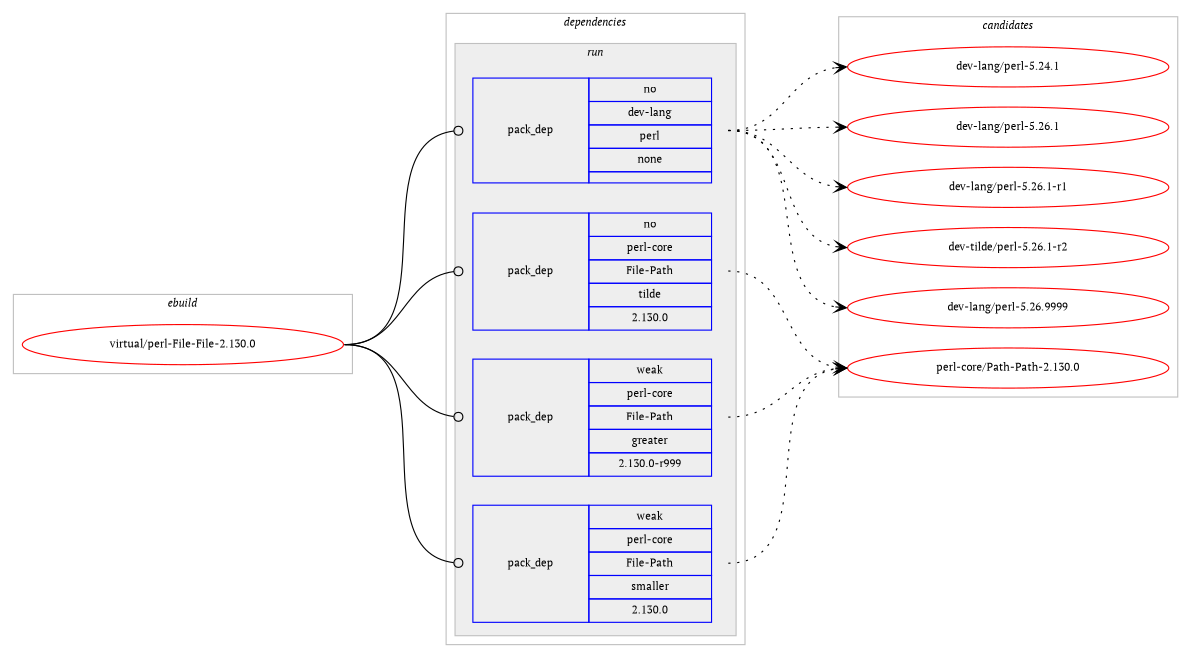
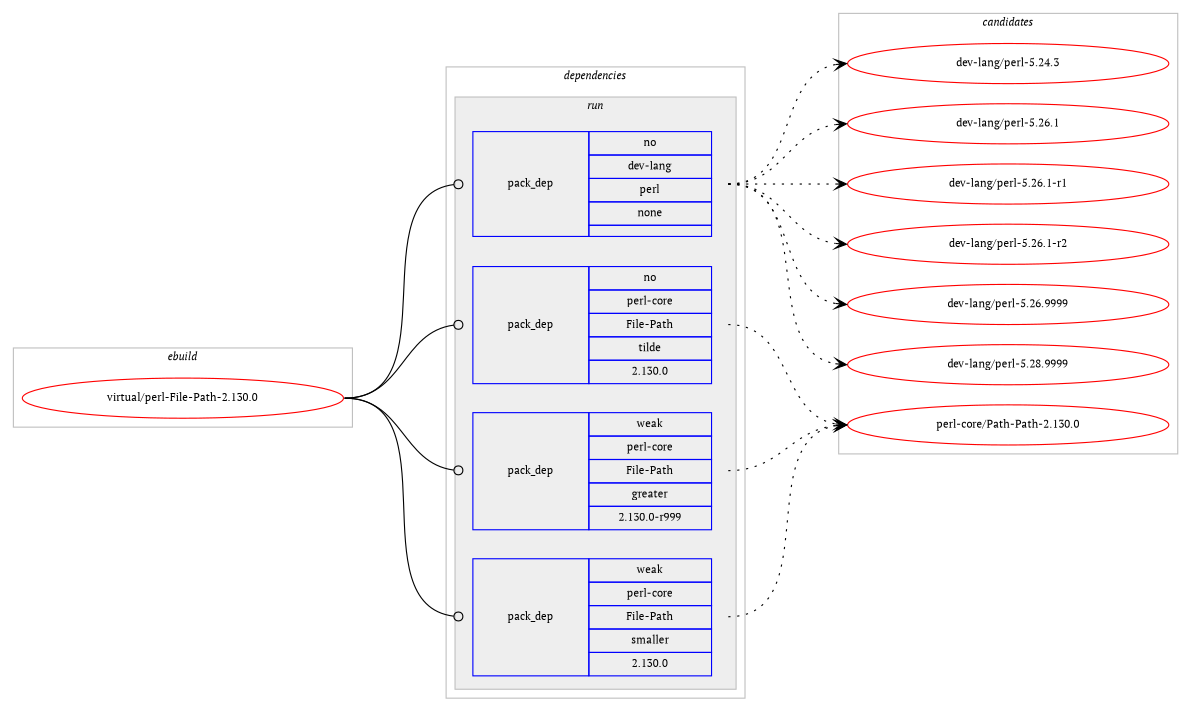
(1008, 67) -> (1008, 64)
(1008, 248) -> (1008, 244)
(183, 345) -> (183, 398)
none -> (1008, 365)
